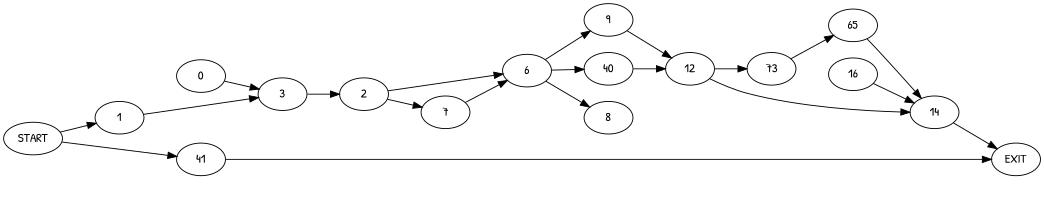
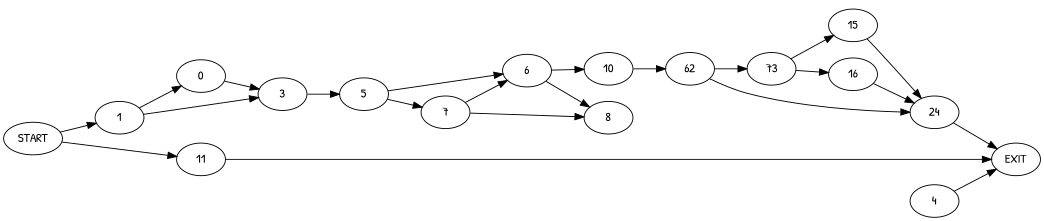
(609, 20) -> none
(853, 25) -> (853, 25)
(609, 69) -> (609, 69)
(690, 69) -> (690, 69)
none -> (808, 71)
(364, 94) -> (364, 94)
none -> (156, 99)
(935, 112) -> (935, 112)
none -> (523, 115)
(201, 159) -> (201, 159)
none -> (935, 201)
